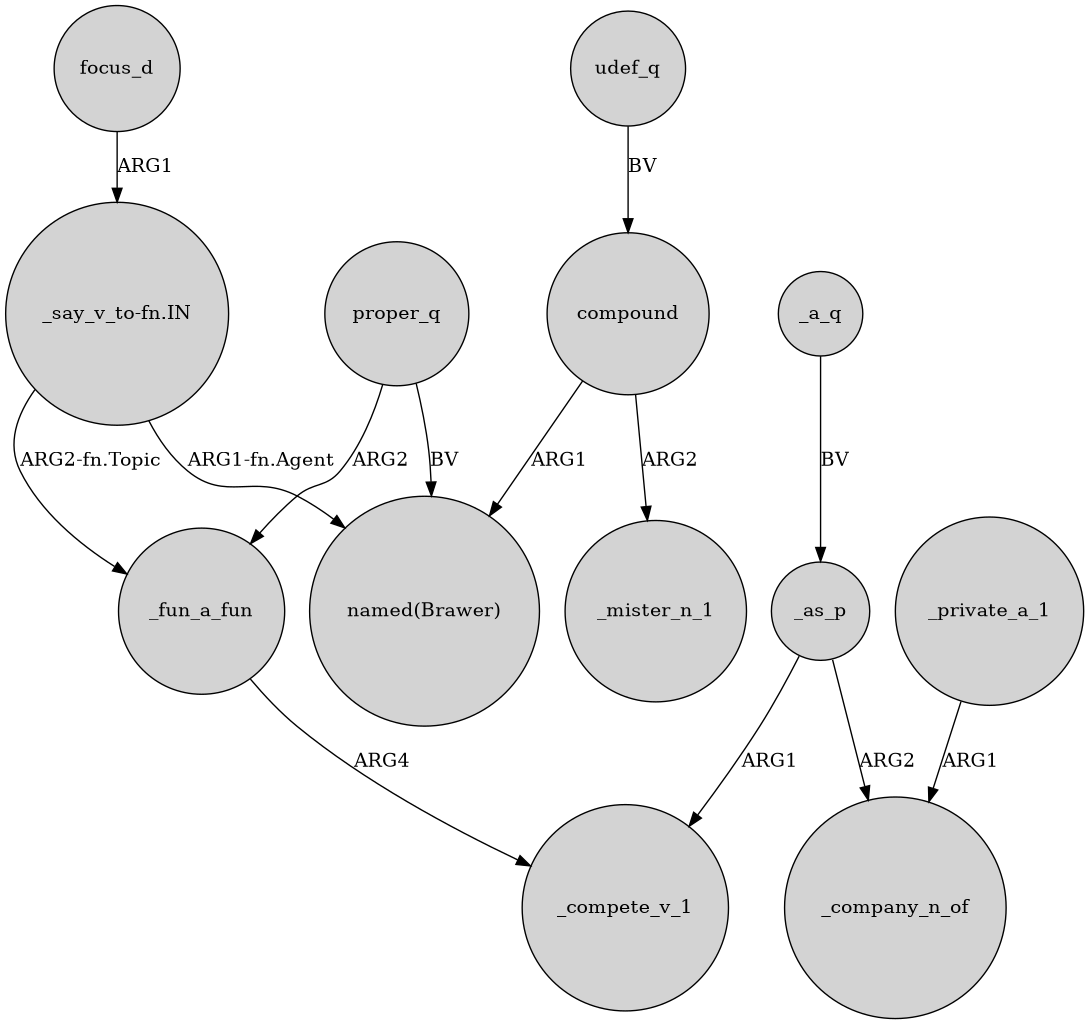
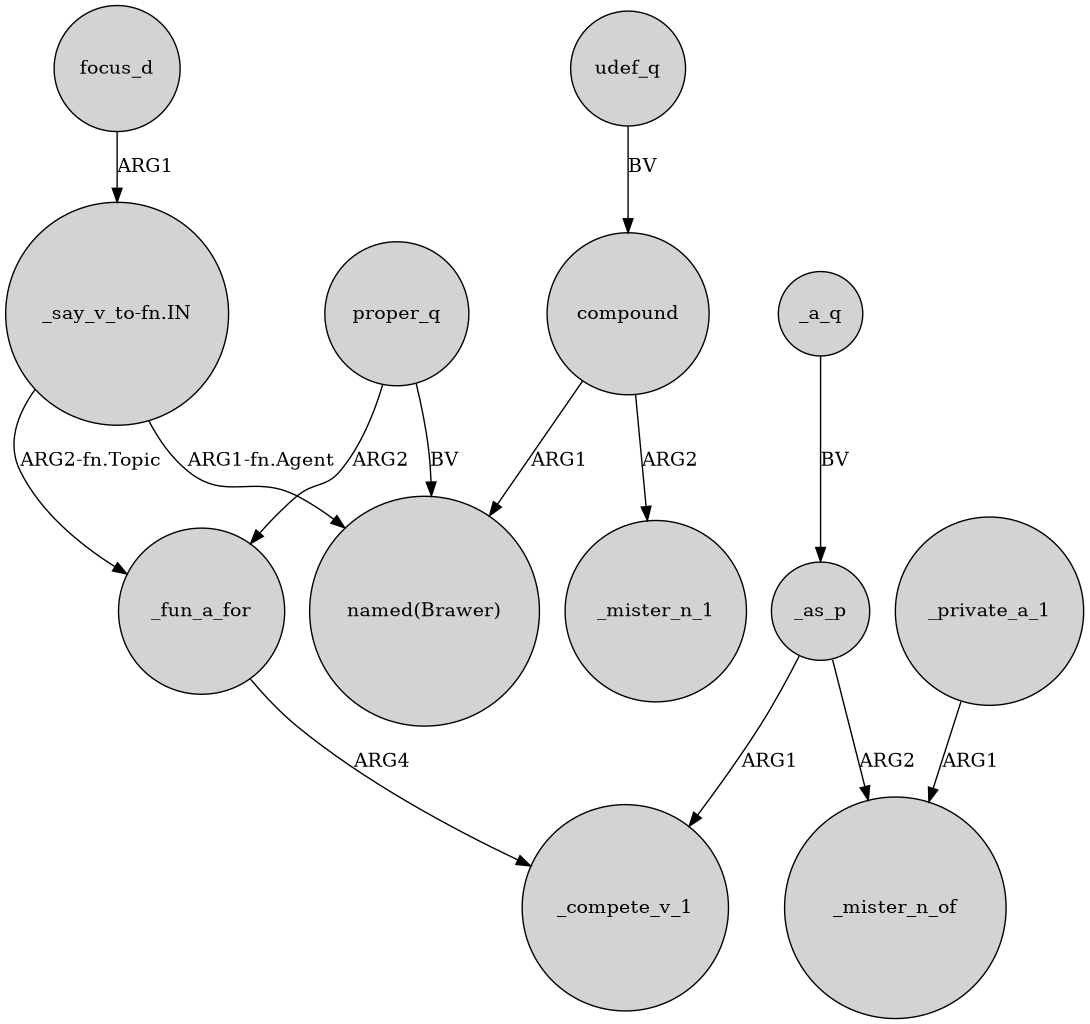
(202, 611) -> (202, 611)
(895, 908) -> (895, 908)
